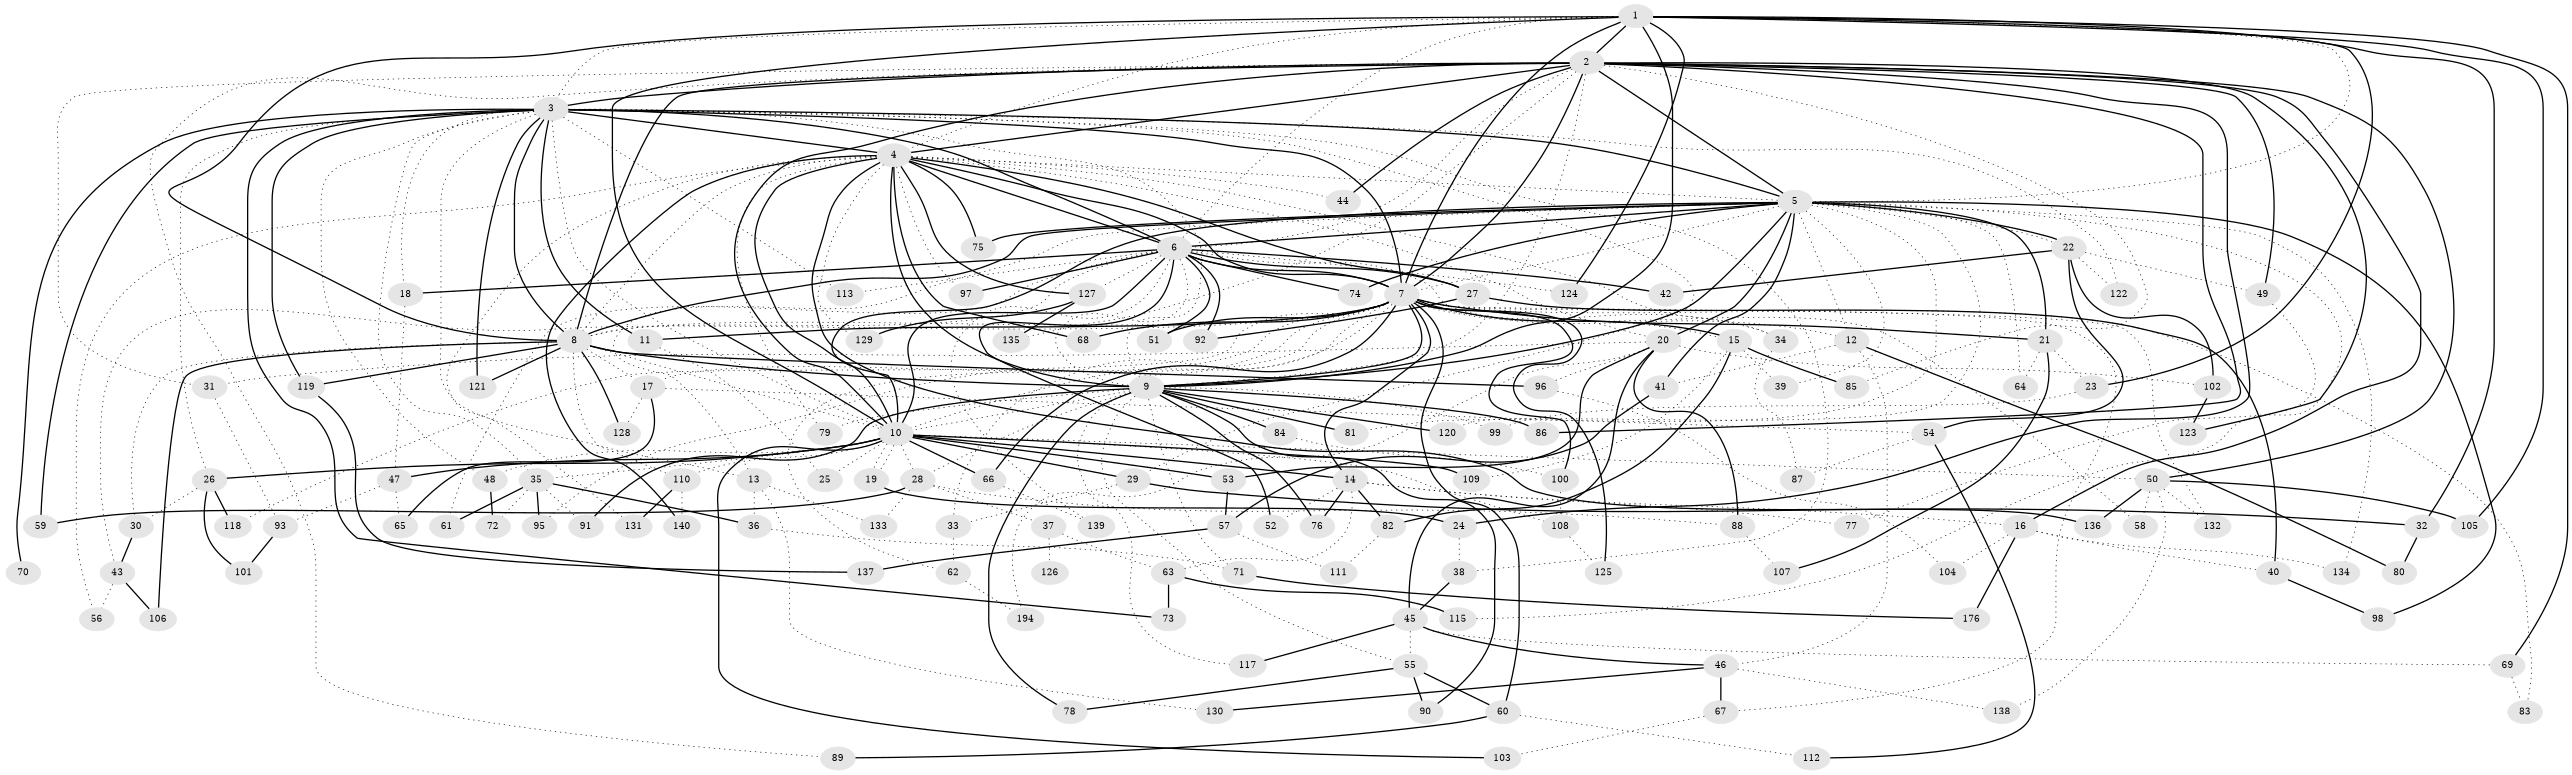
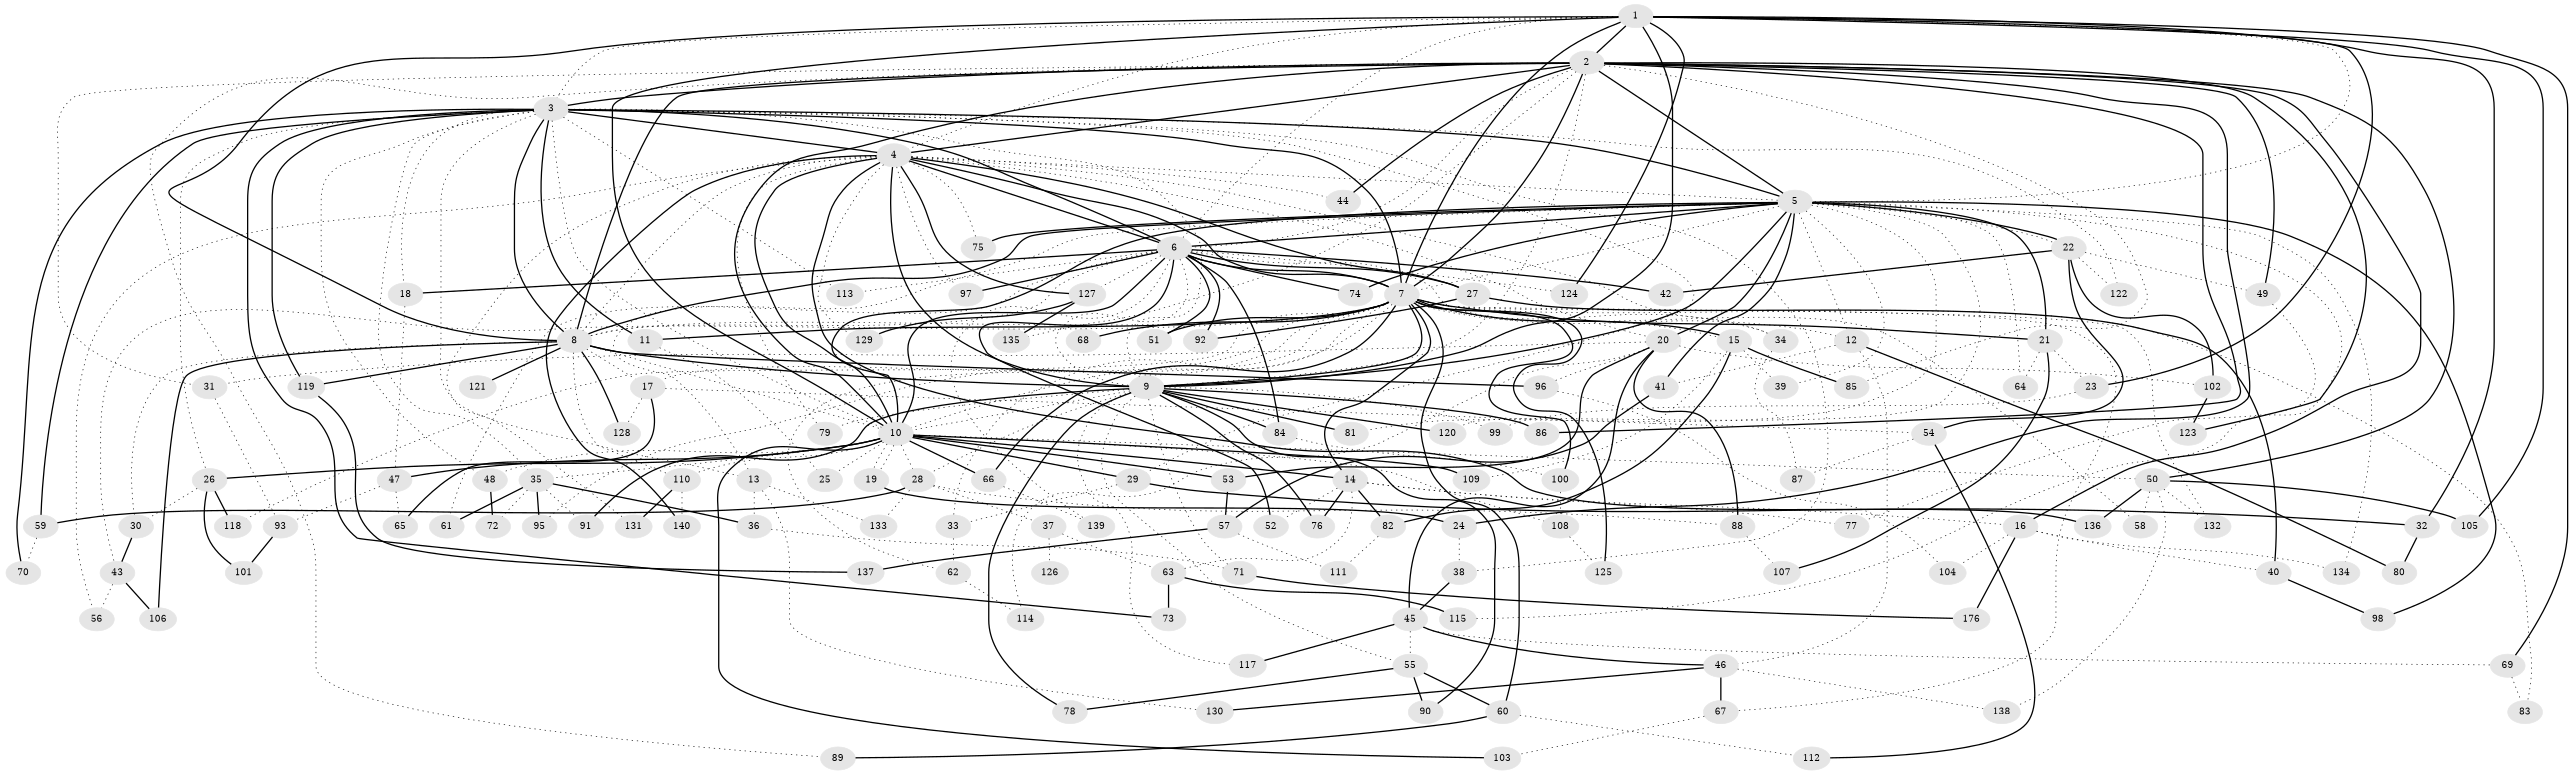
(952, 190) -> (952, 190)
(487, 240) -> none
(934, 298) -> none
none -> (1246, 313)
none -> (32, 550)
(1026, 619) -> (1026, 619)
